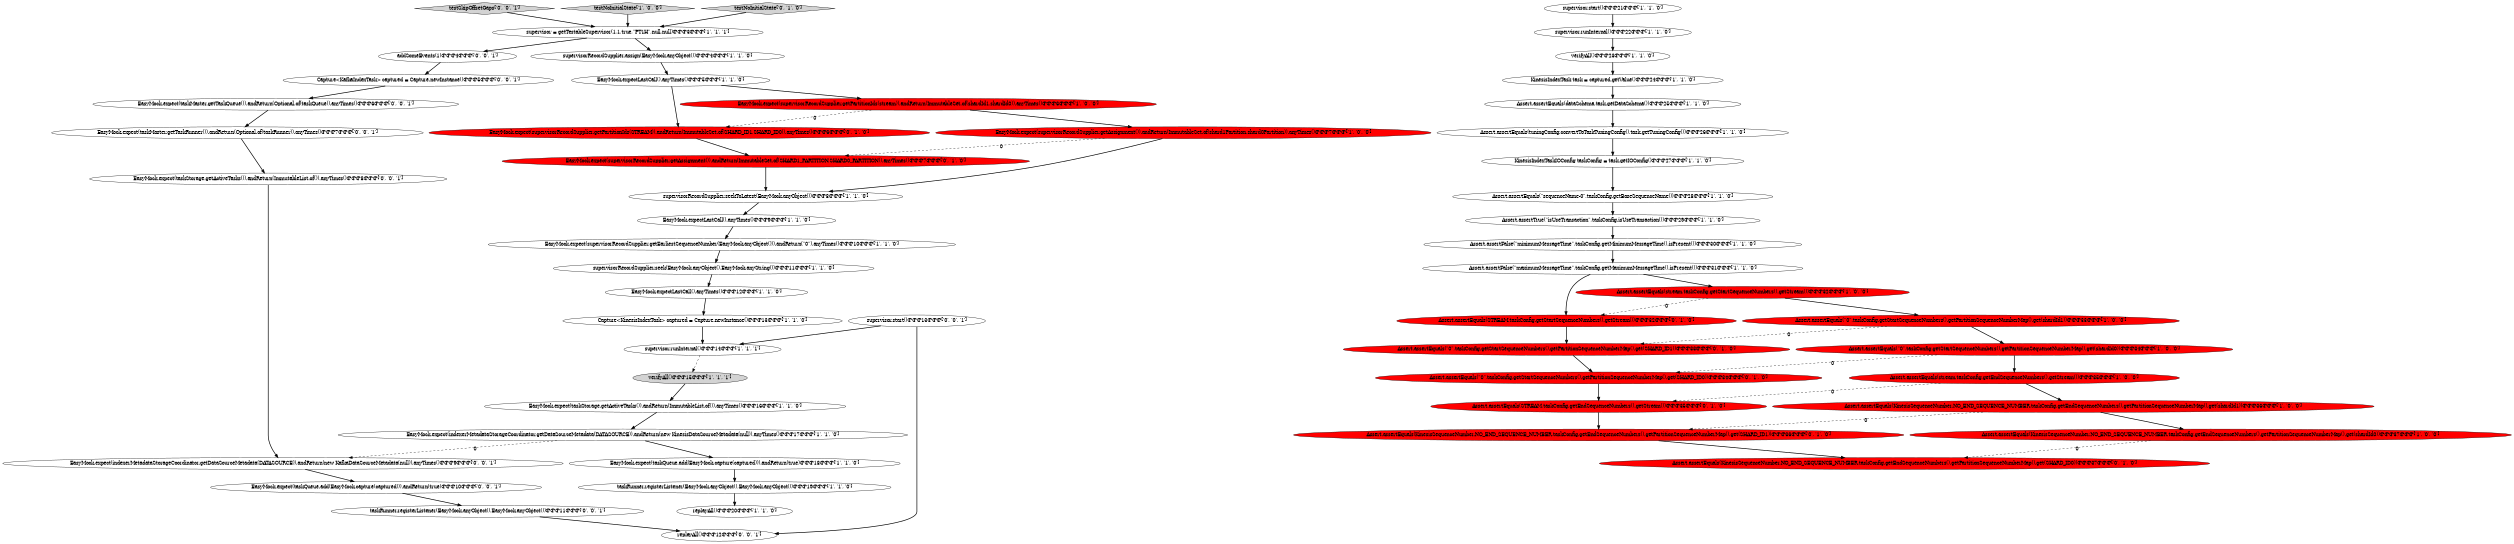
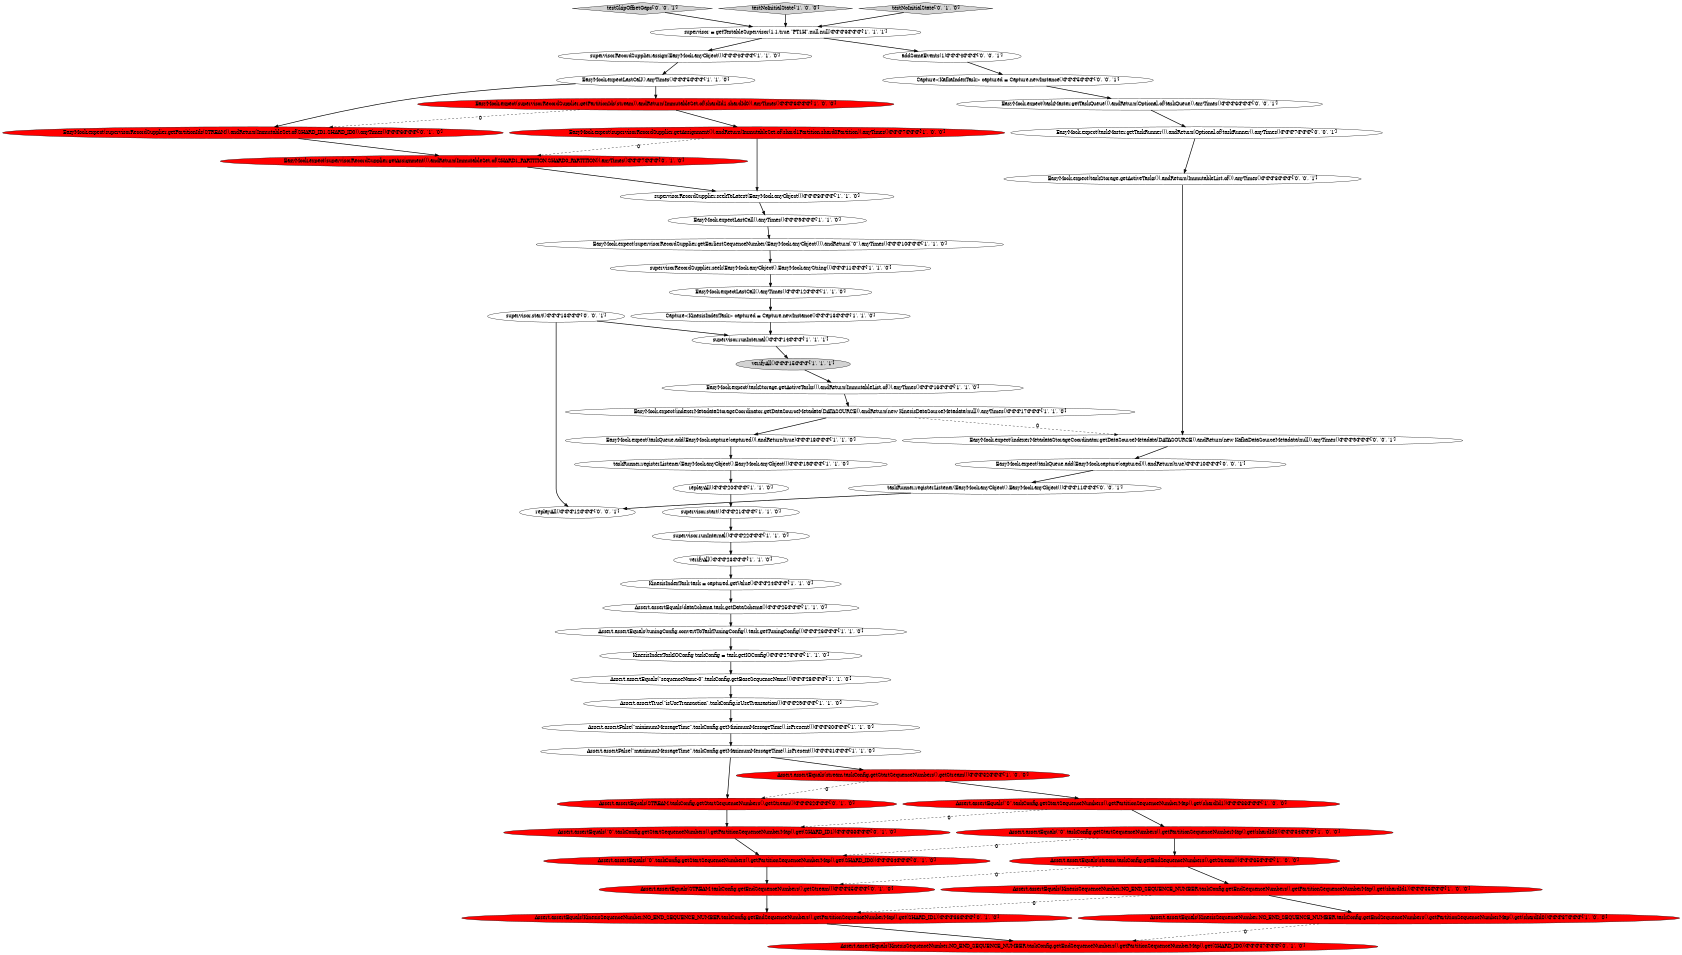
(697, 362) -> (781, 351)
none -> (731, 499)
